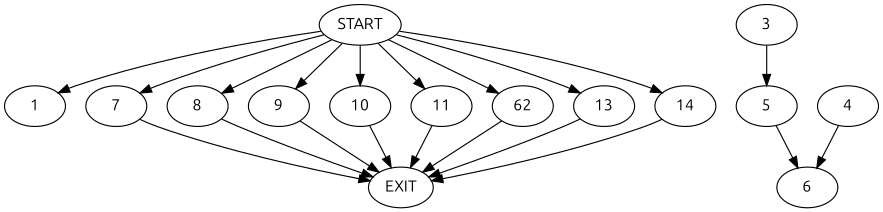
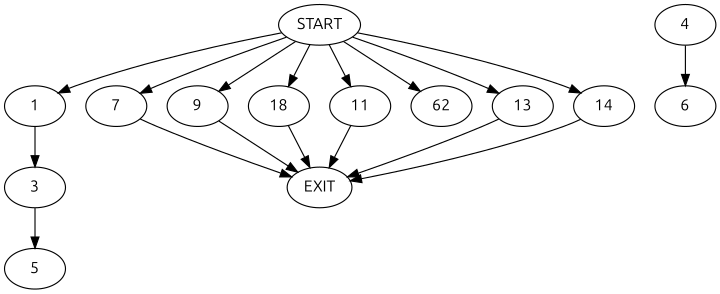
(198, 106) -> none
(360, 106) -> (279, 106)
none -> (35, 141)
(784, 142) -> none
(467, 144) -> none
